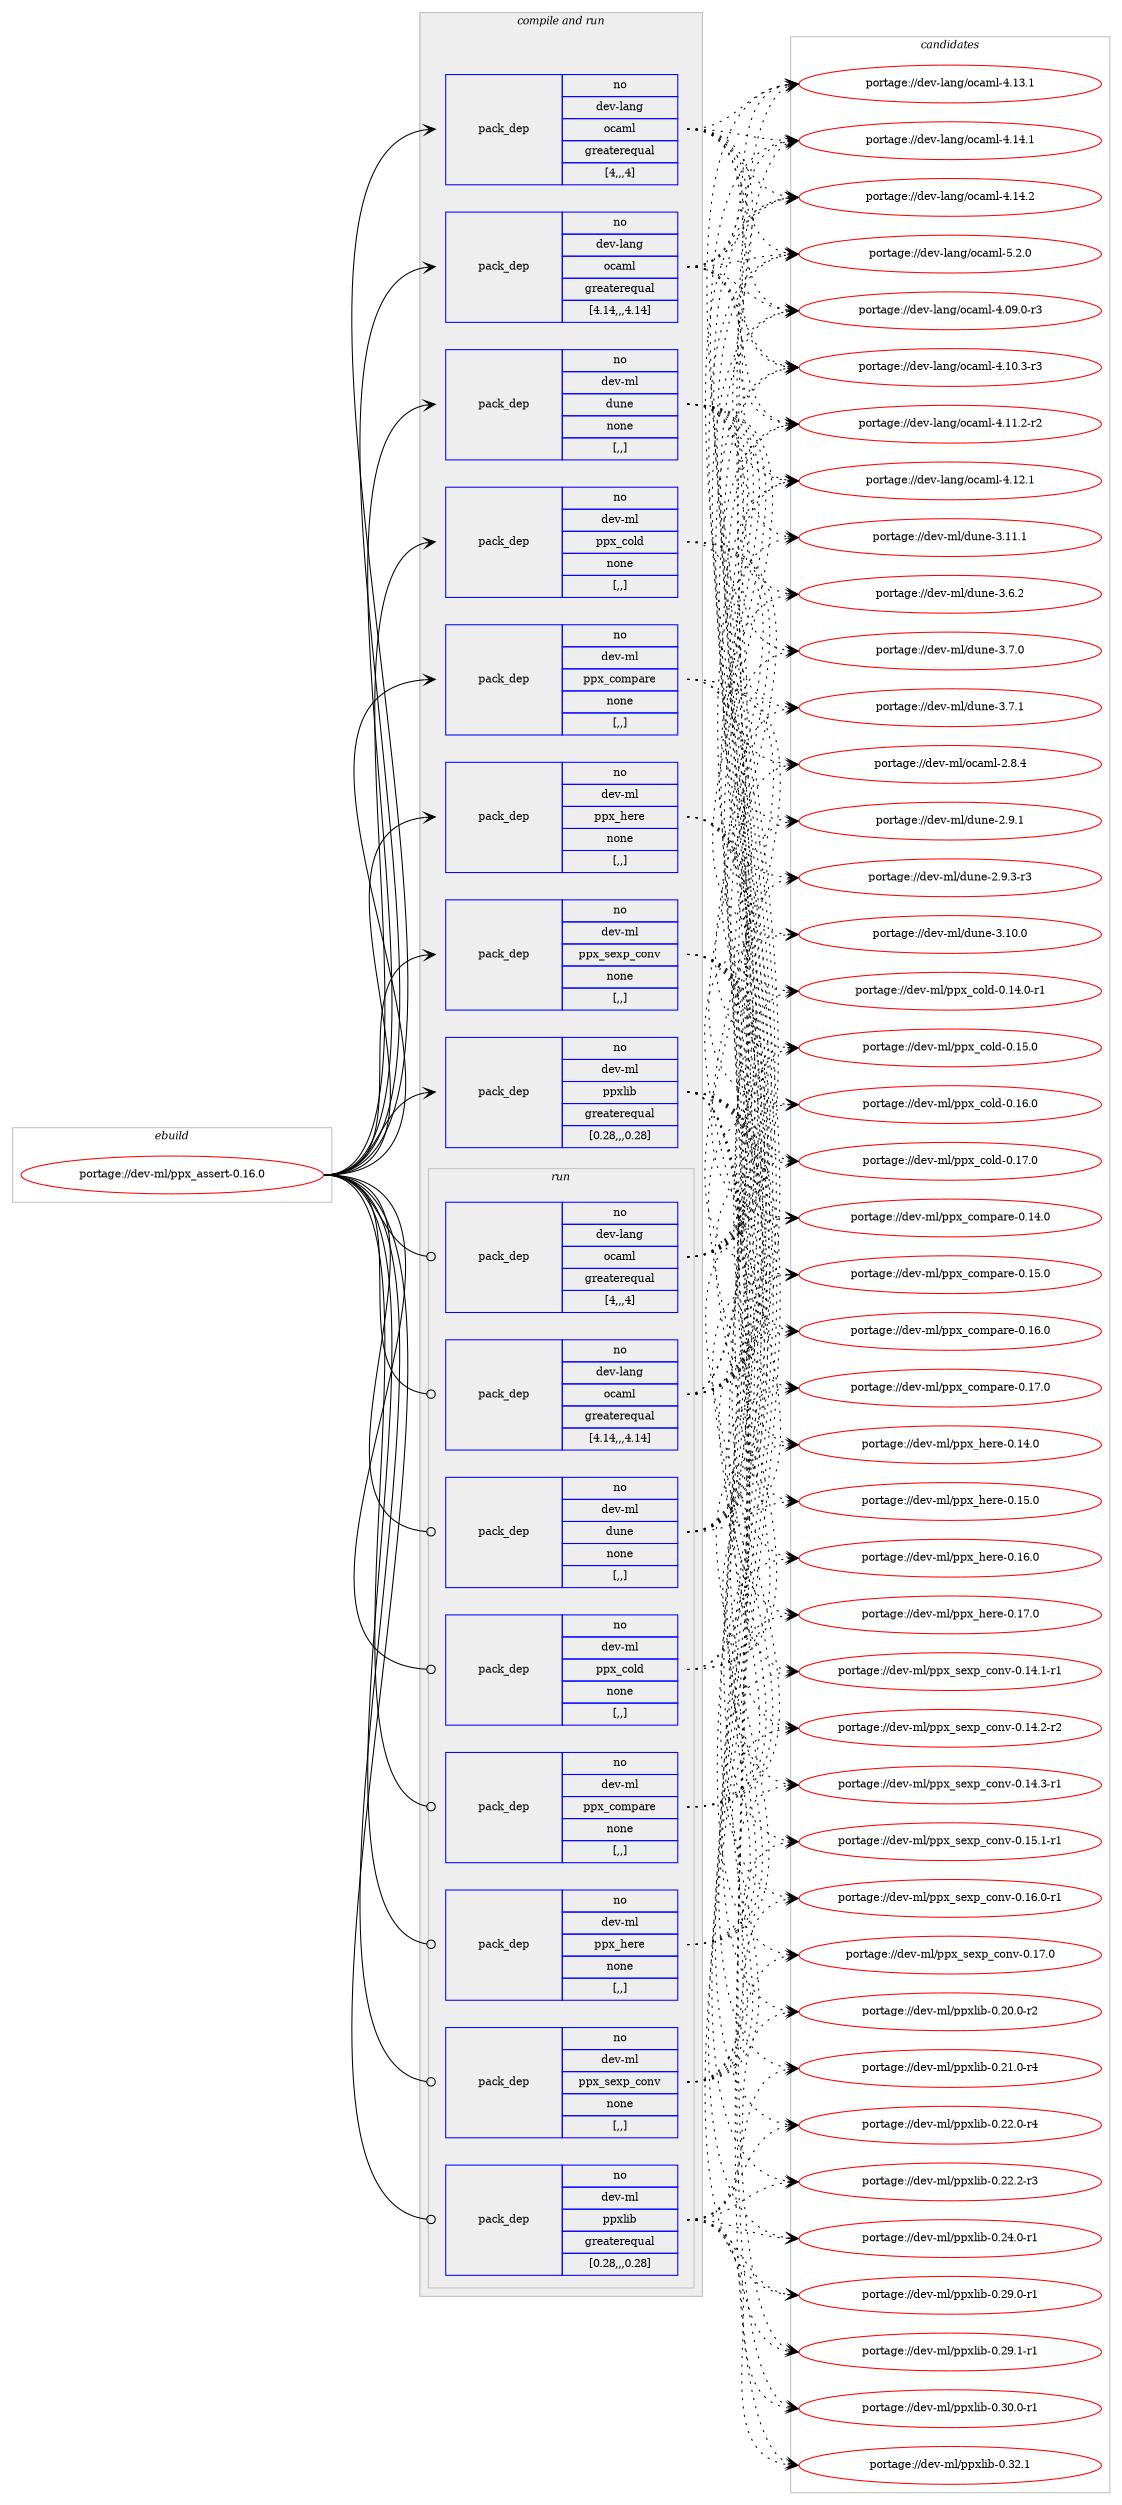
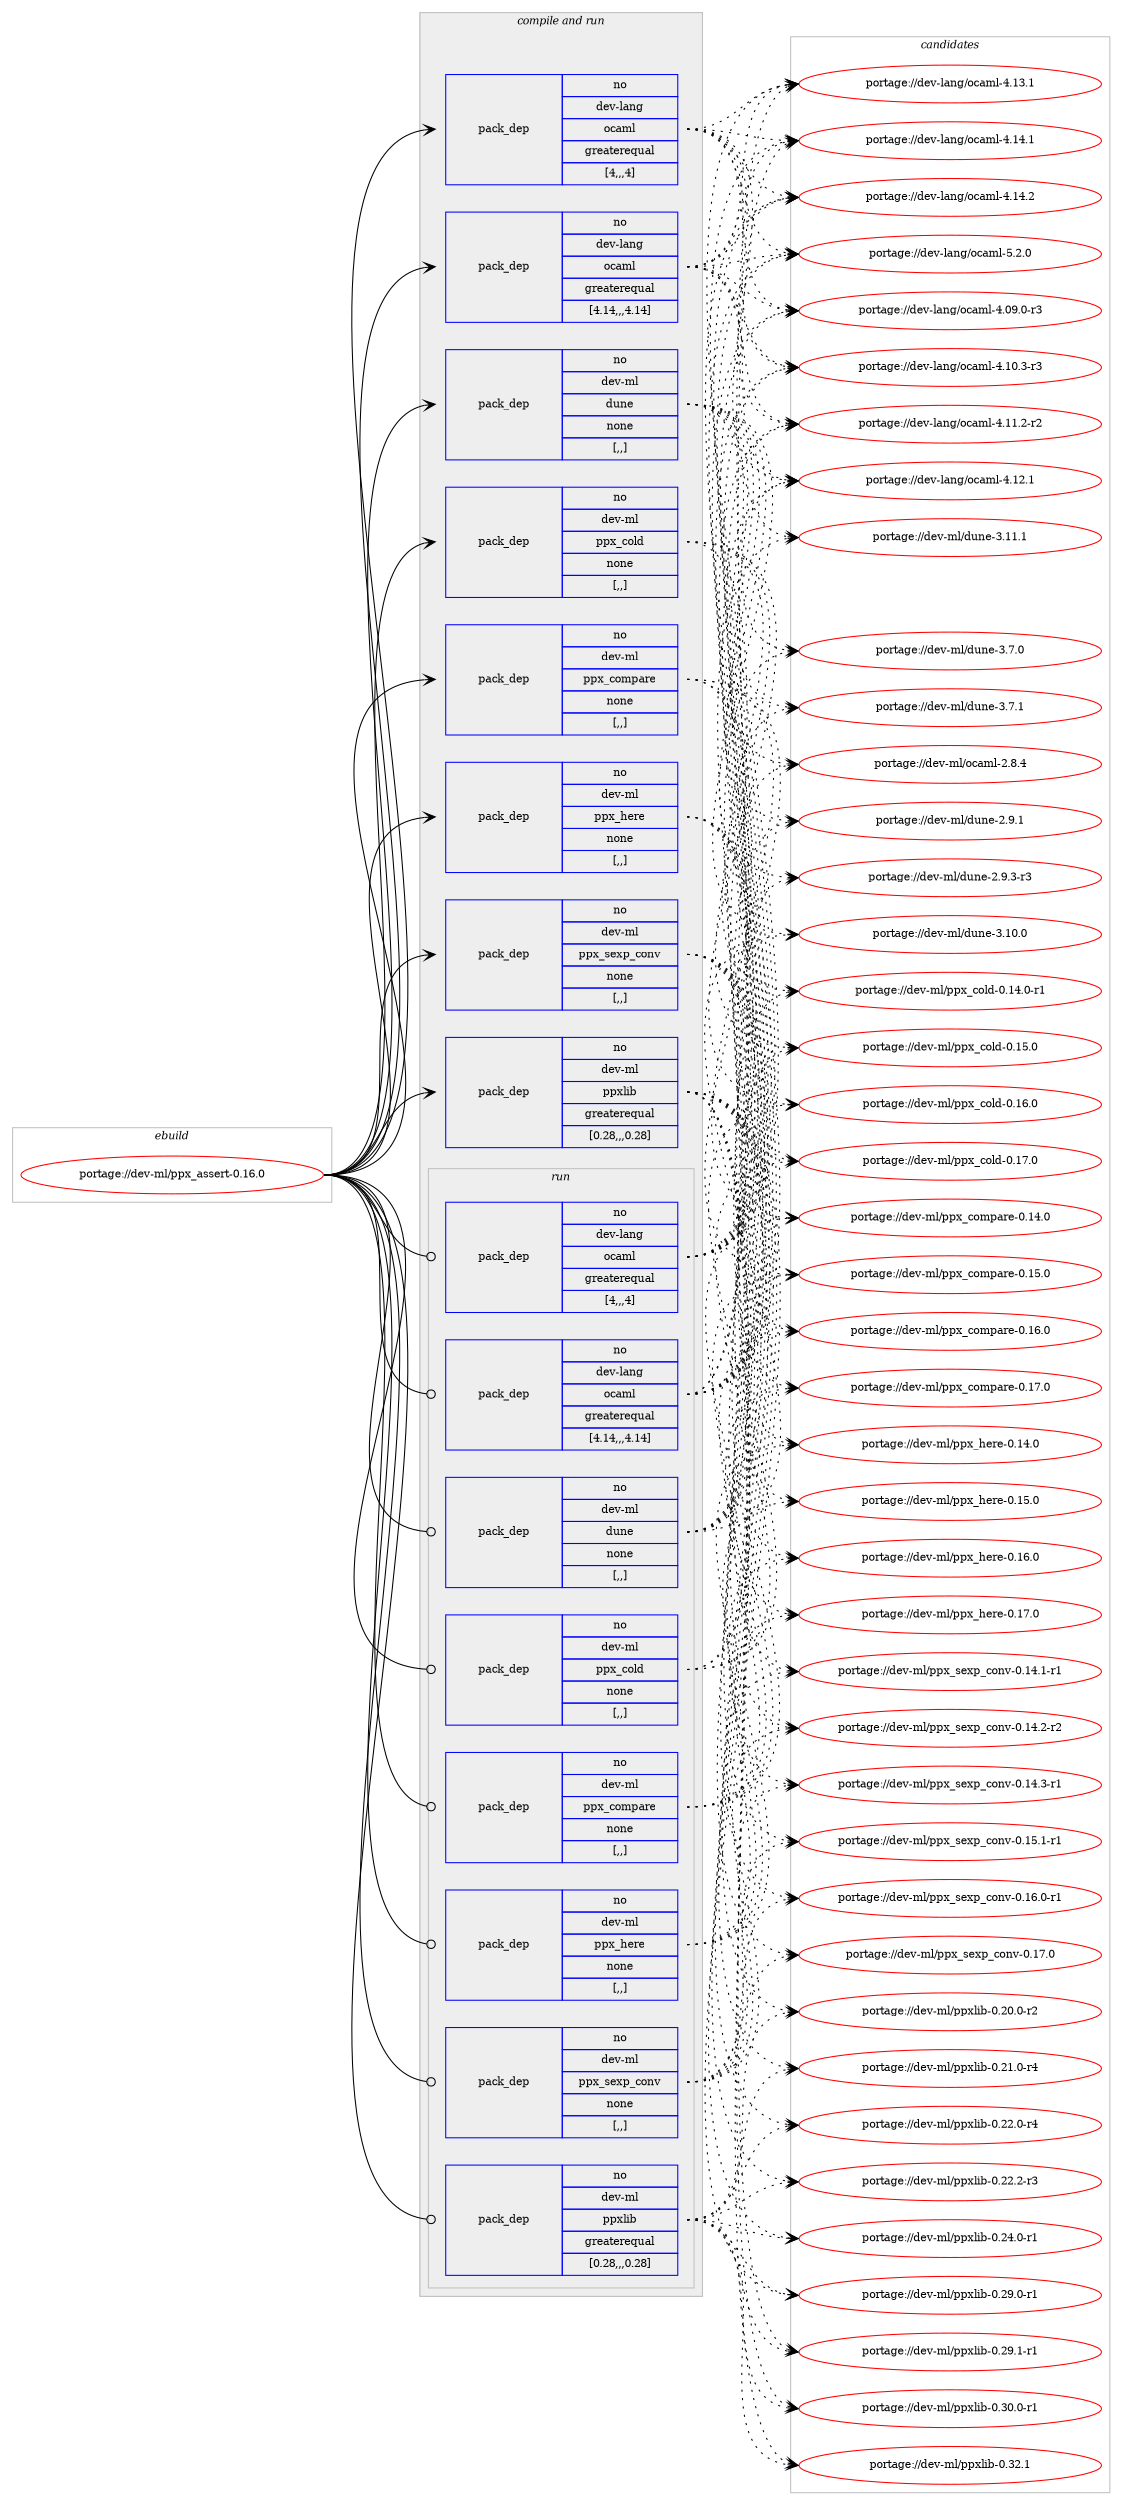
(950, 594) -> none
